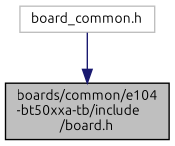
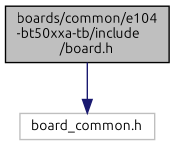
(87, 51) -> (87, 81)
